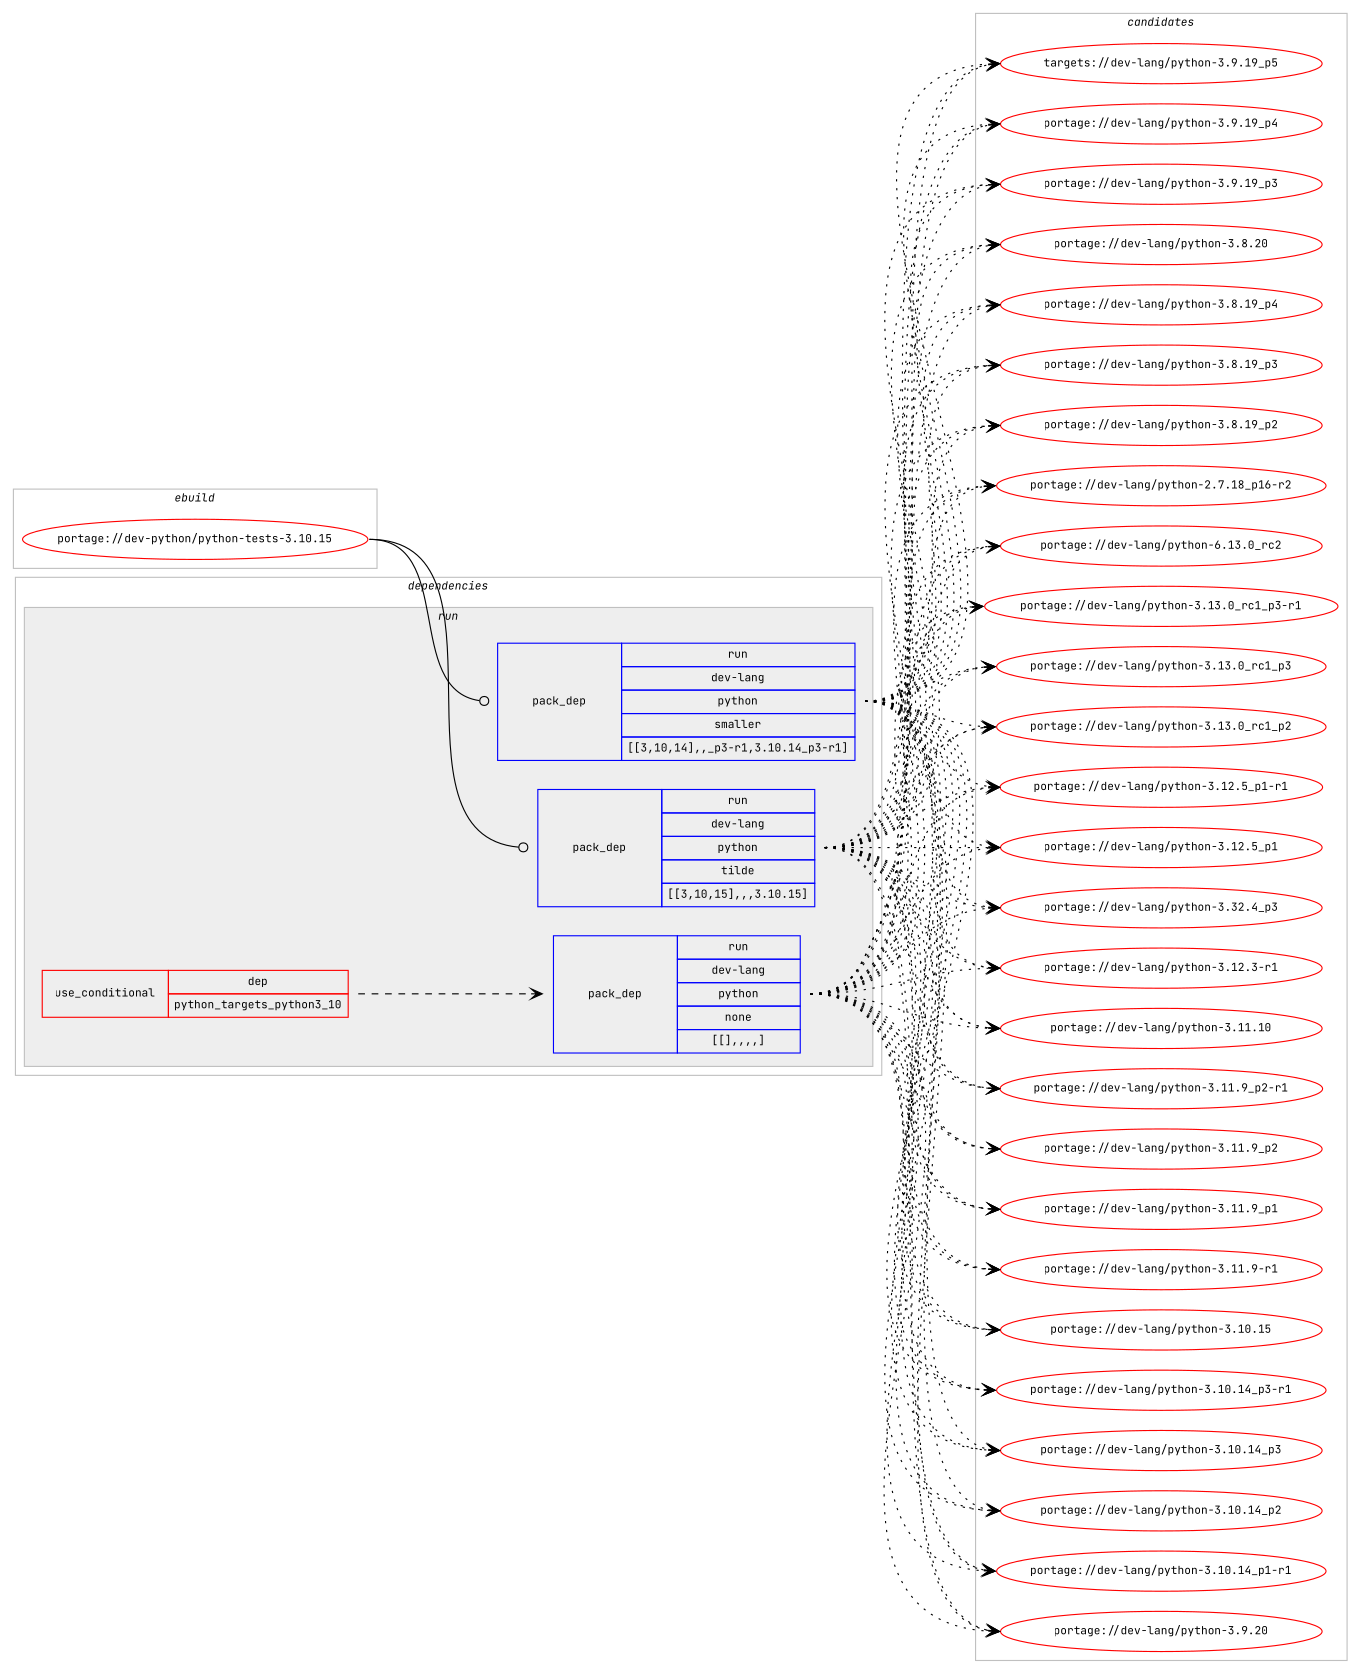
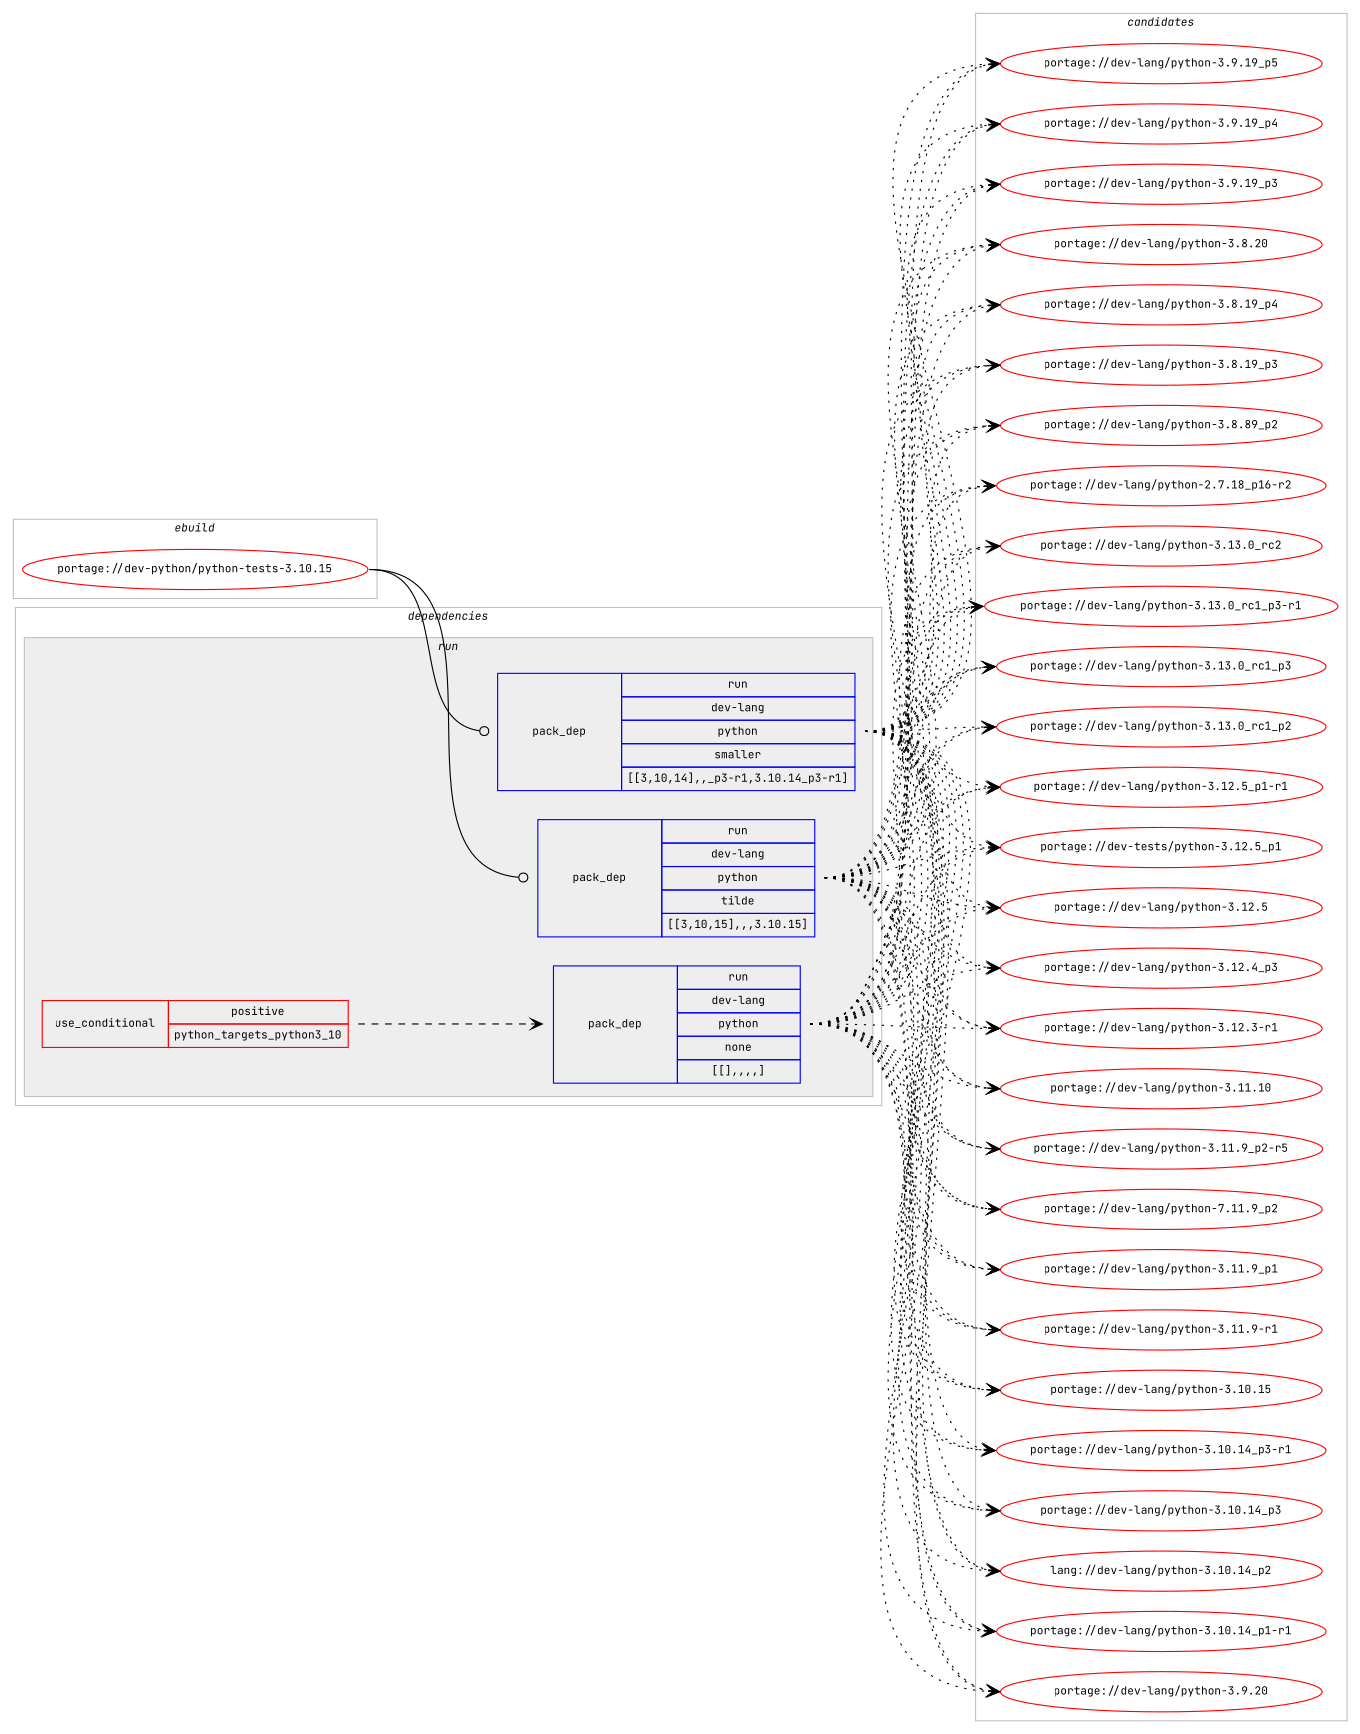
(1161, 64) -> (1161, 64)
(1161, 425) -> (1161, 425)
(1161, 546) -> (1161, 546)
(1161, 848) -> (1161, 848)
none -> (1161, 908)
(1161, 908) -> (1161, 968)
(258, 982) -> (258, 1012)
(1161, 1089) -> (1161, 1149)
(1161, 1149) -> (1161, 1209)
(1161, 1511) -> (1161, 1571)
